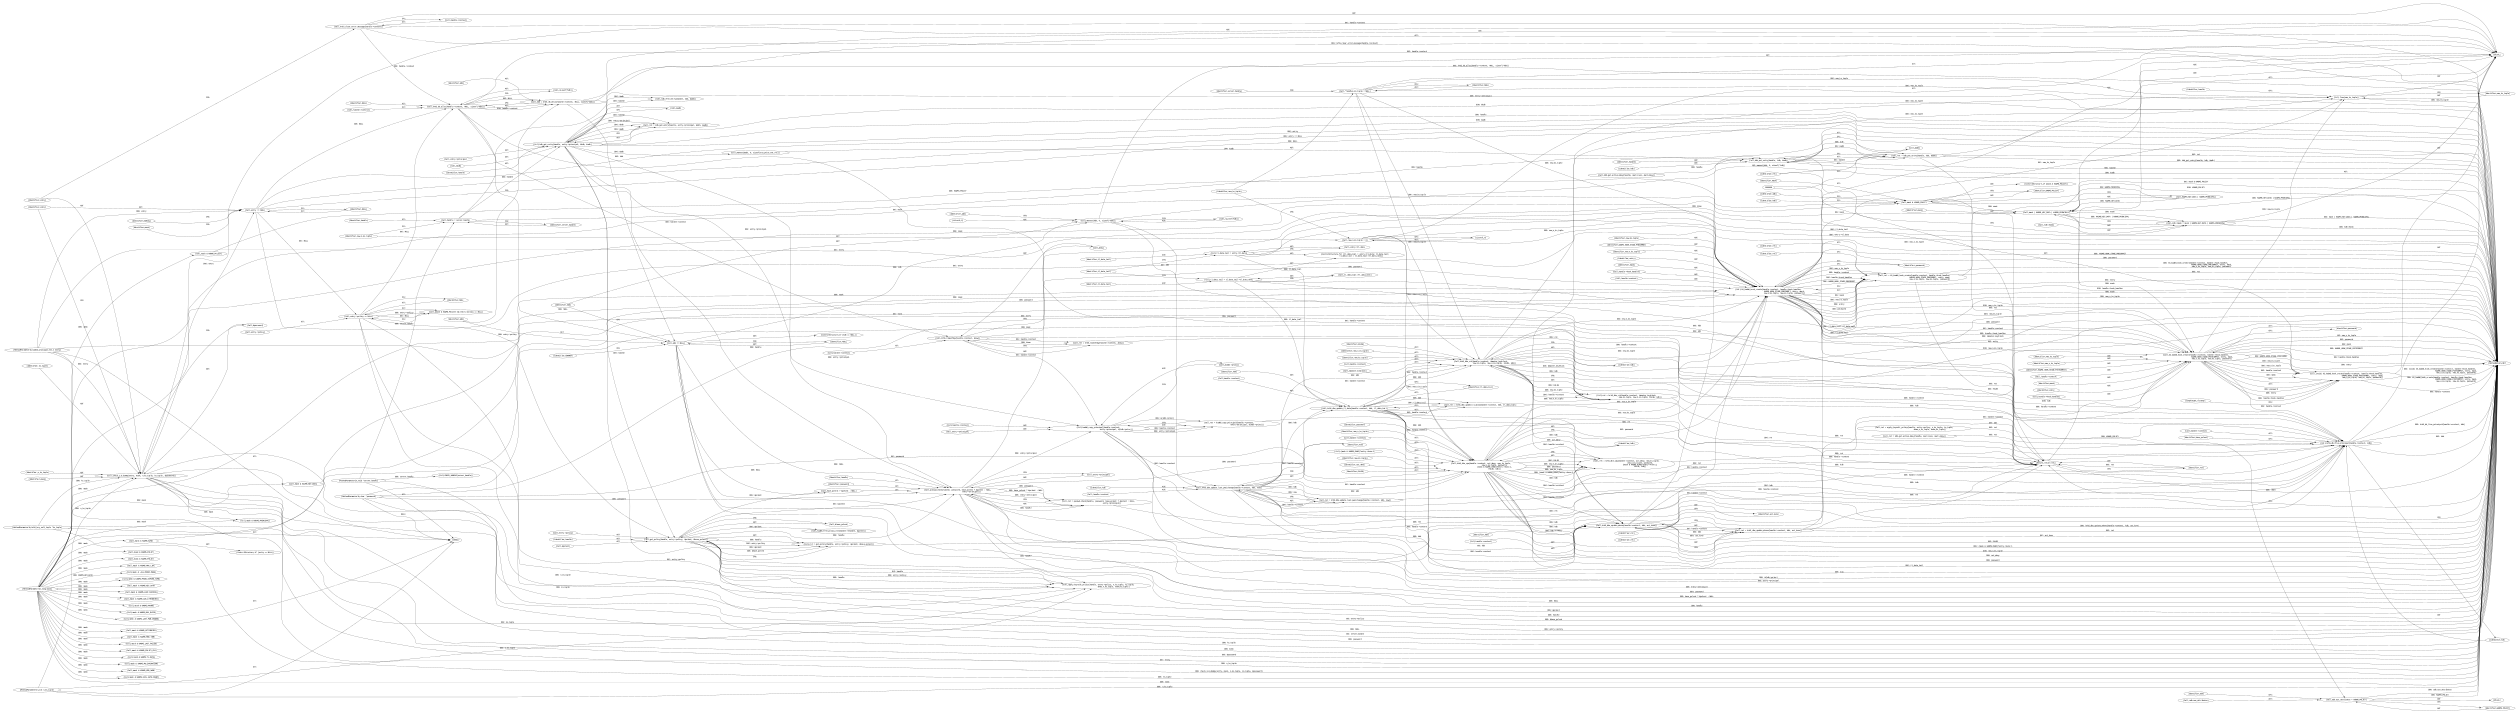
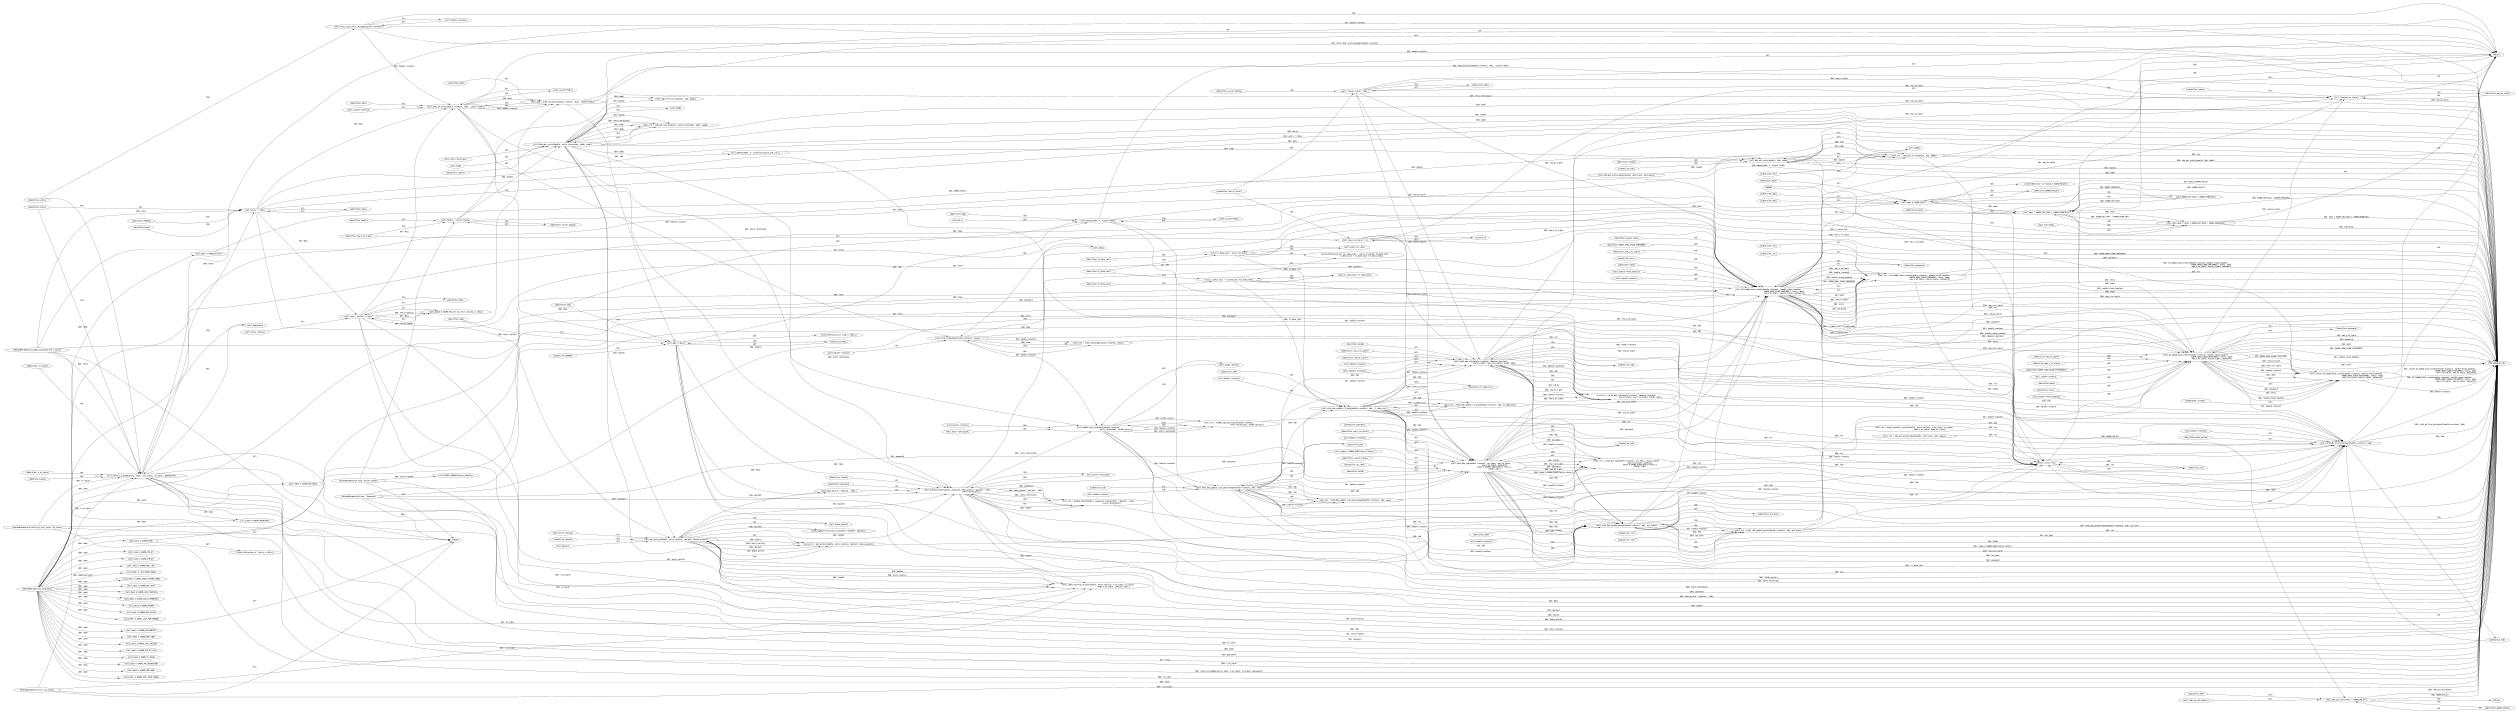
(1355, 91) -> (1355, 91)
